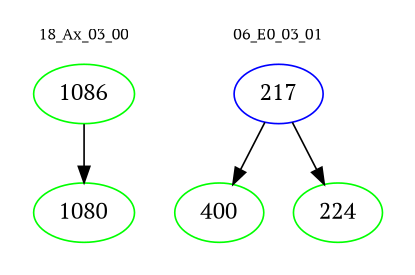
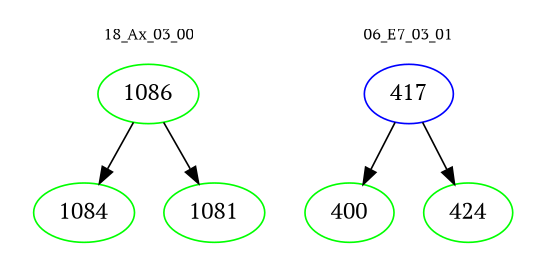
(279, 35) -> (409, 35)
(279, 94) -> (409, 94)
(84, 213) -> (84, 213)
none -> (214, 213)
(338, 213) -> (468, 213)
